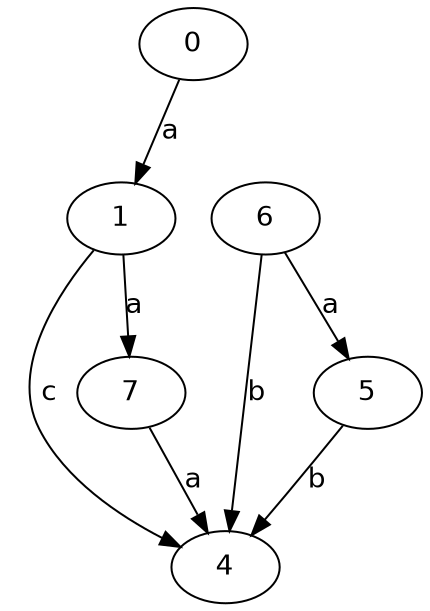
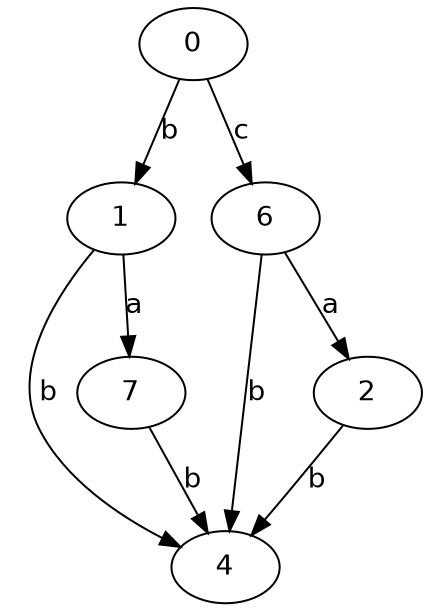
none -> (226, 122)
(170, 131) -> (170, 131)
(49, 393) -> (49, 393)
(368, 393) -> (368, 393)
(194, 480) -> (194, 480)
